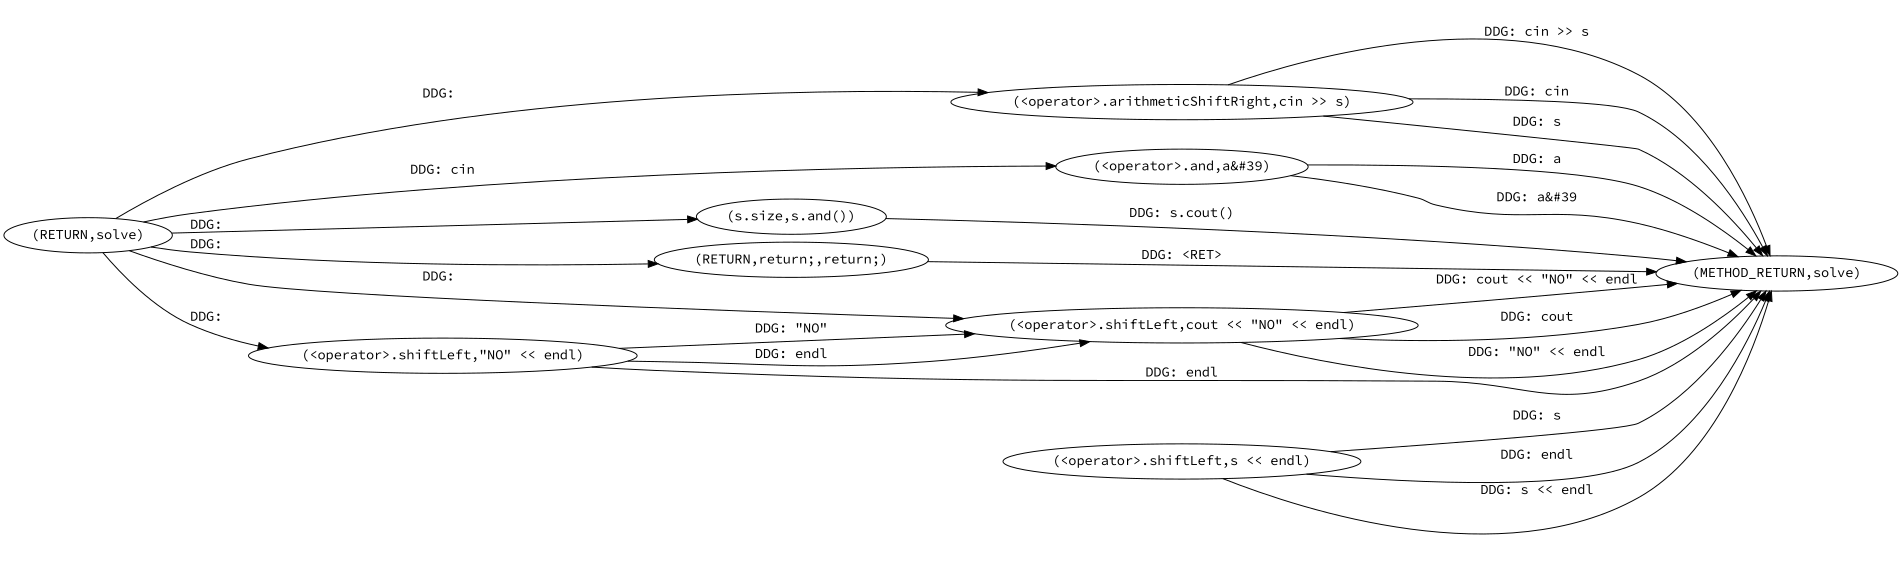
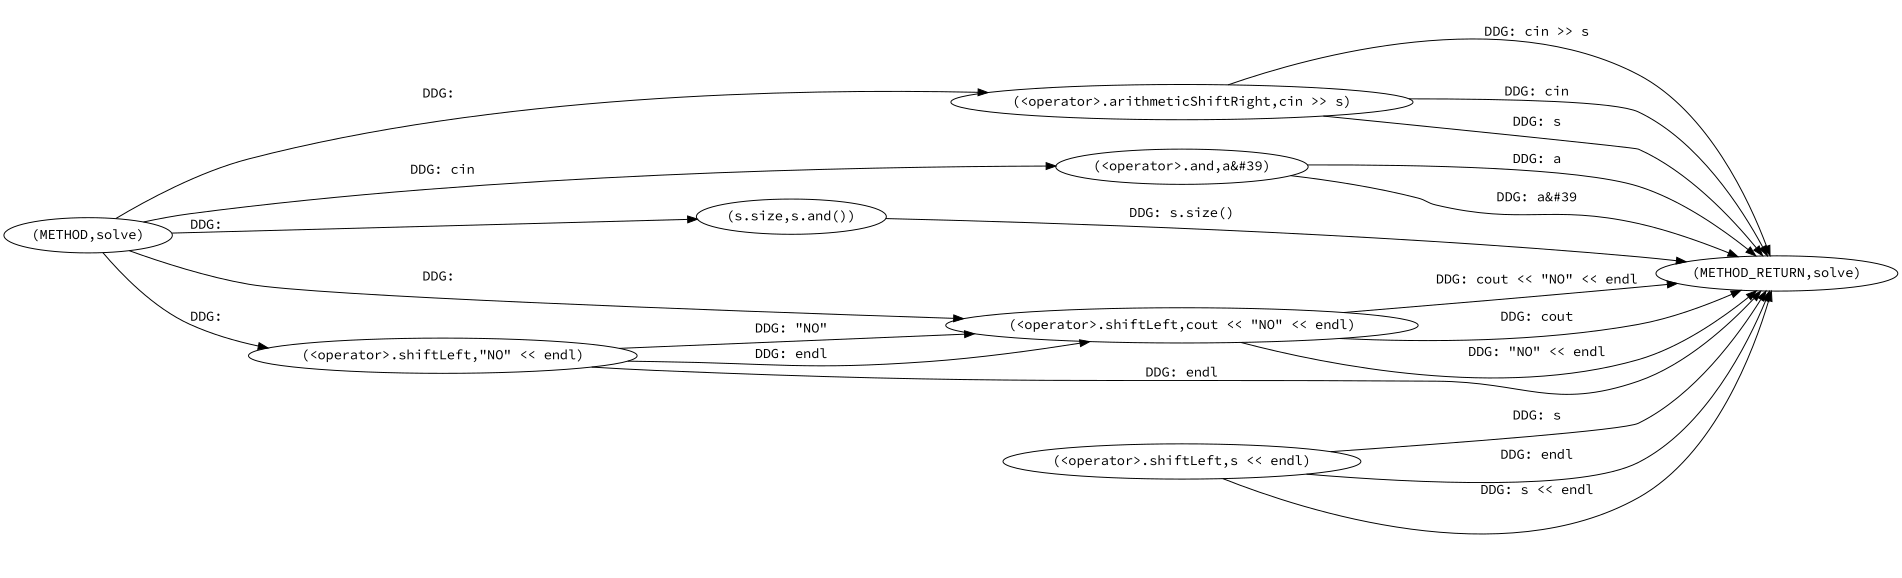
(1182, 213) -> (1182, 213)
(88, 235) -> (88, 235)
(791, 260) -> none
